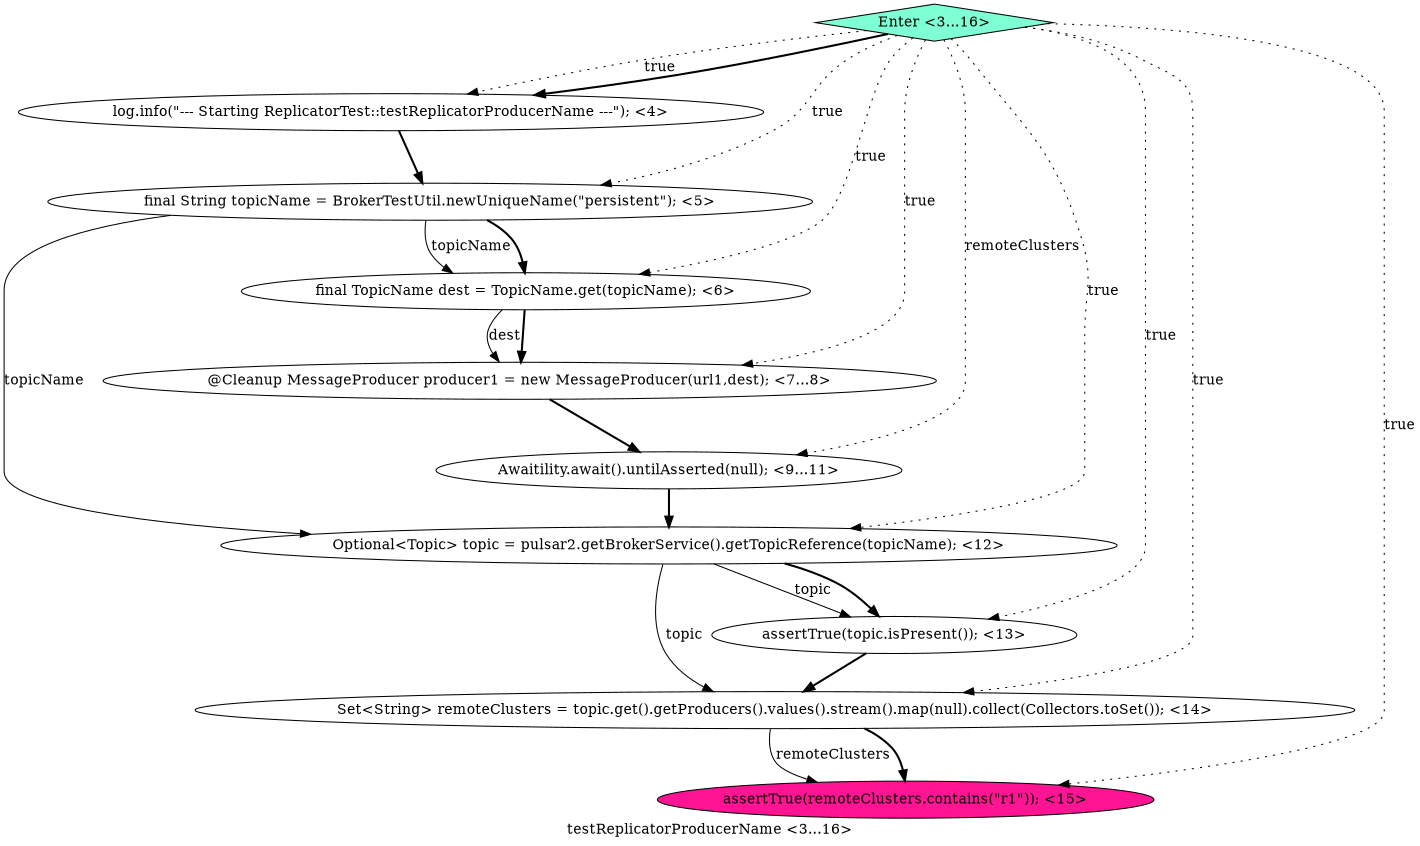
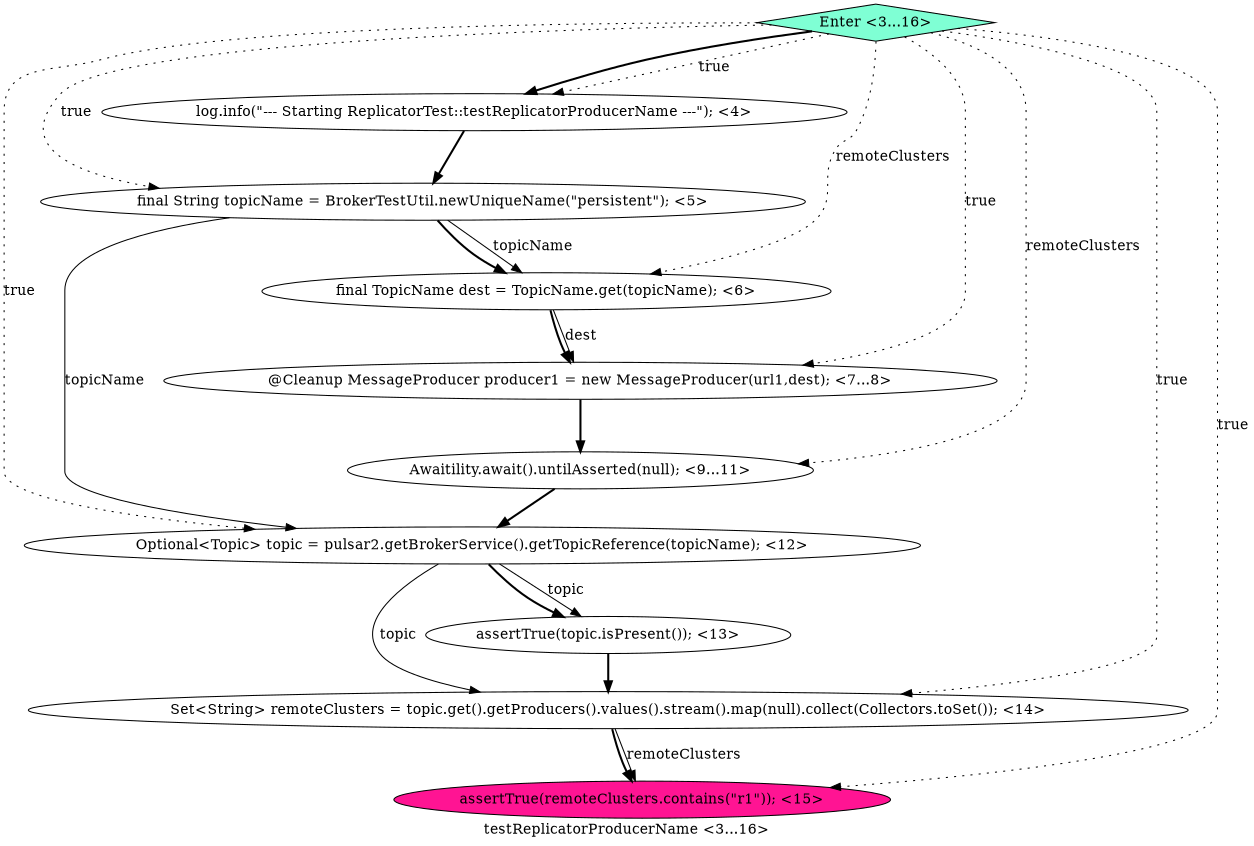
(871, 157) -> (893, 157)
(1145, 334) -> none
